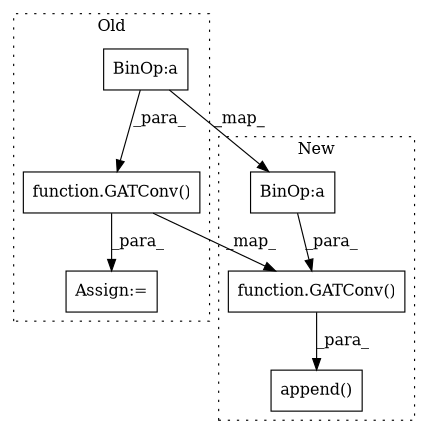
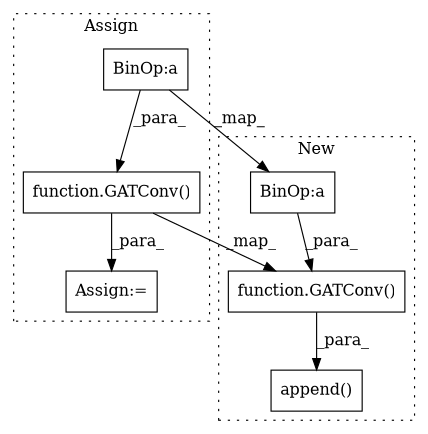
(112, 27) -> (112, 27)
